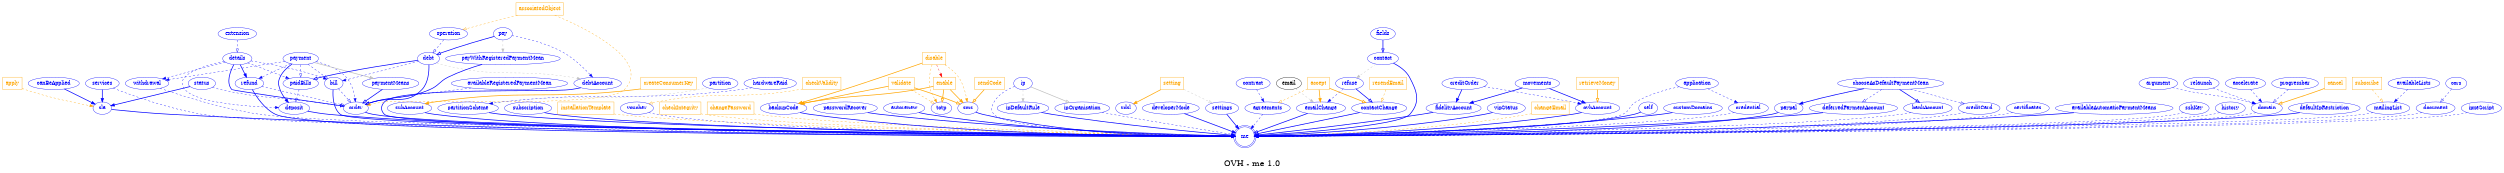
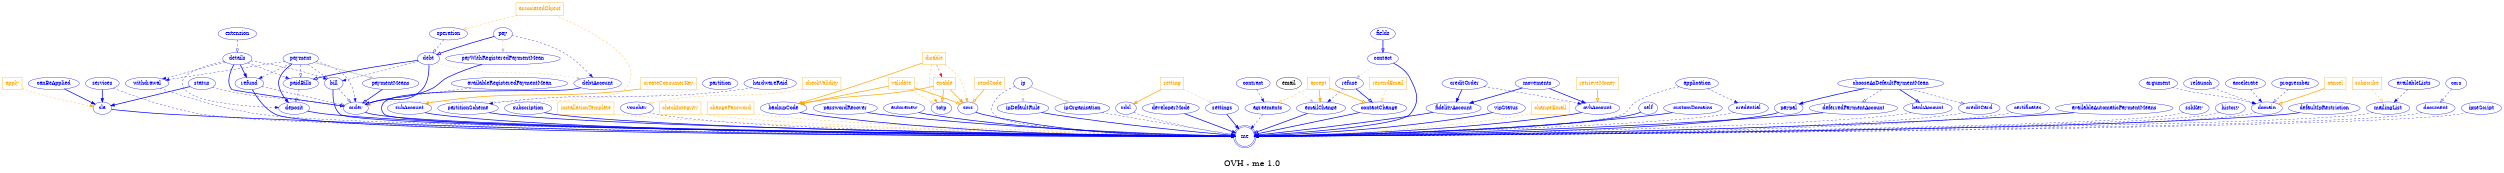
none -> (1160, 120)
